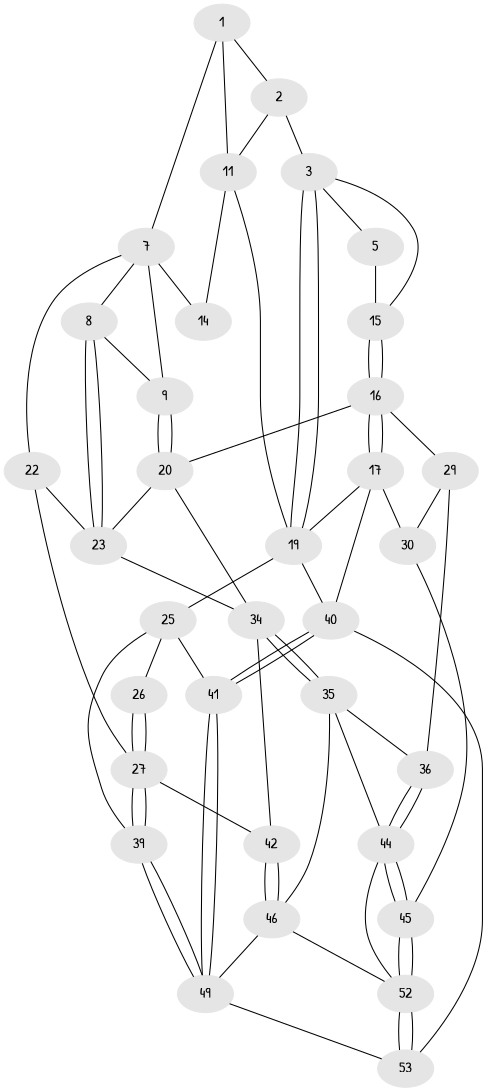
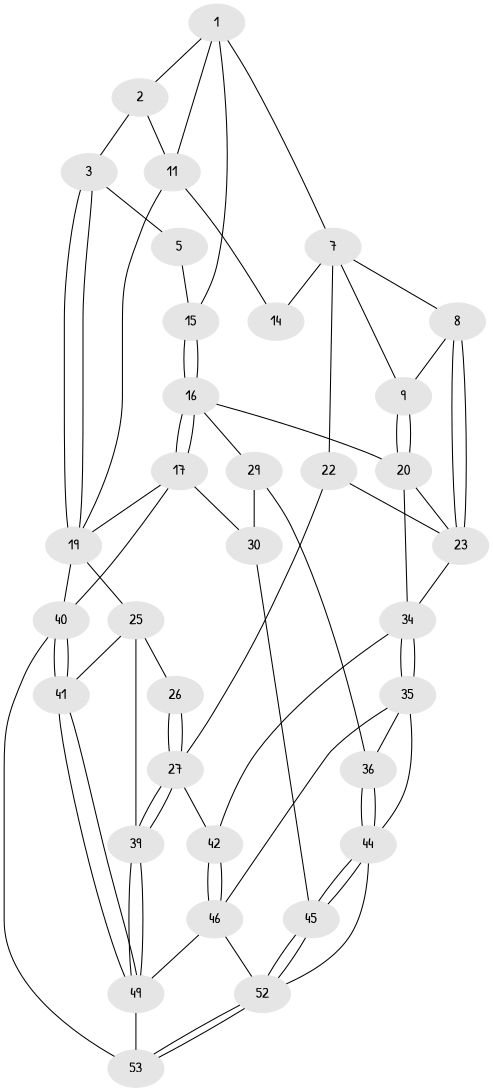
(411, 225) -> (227, 174)
